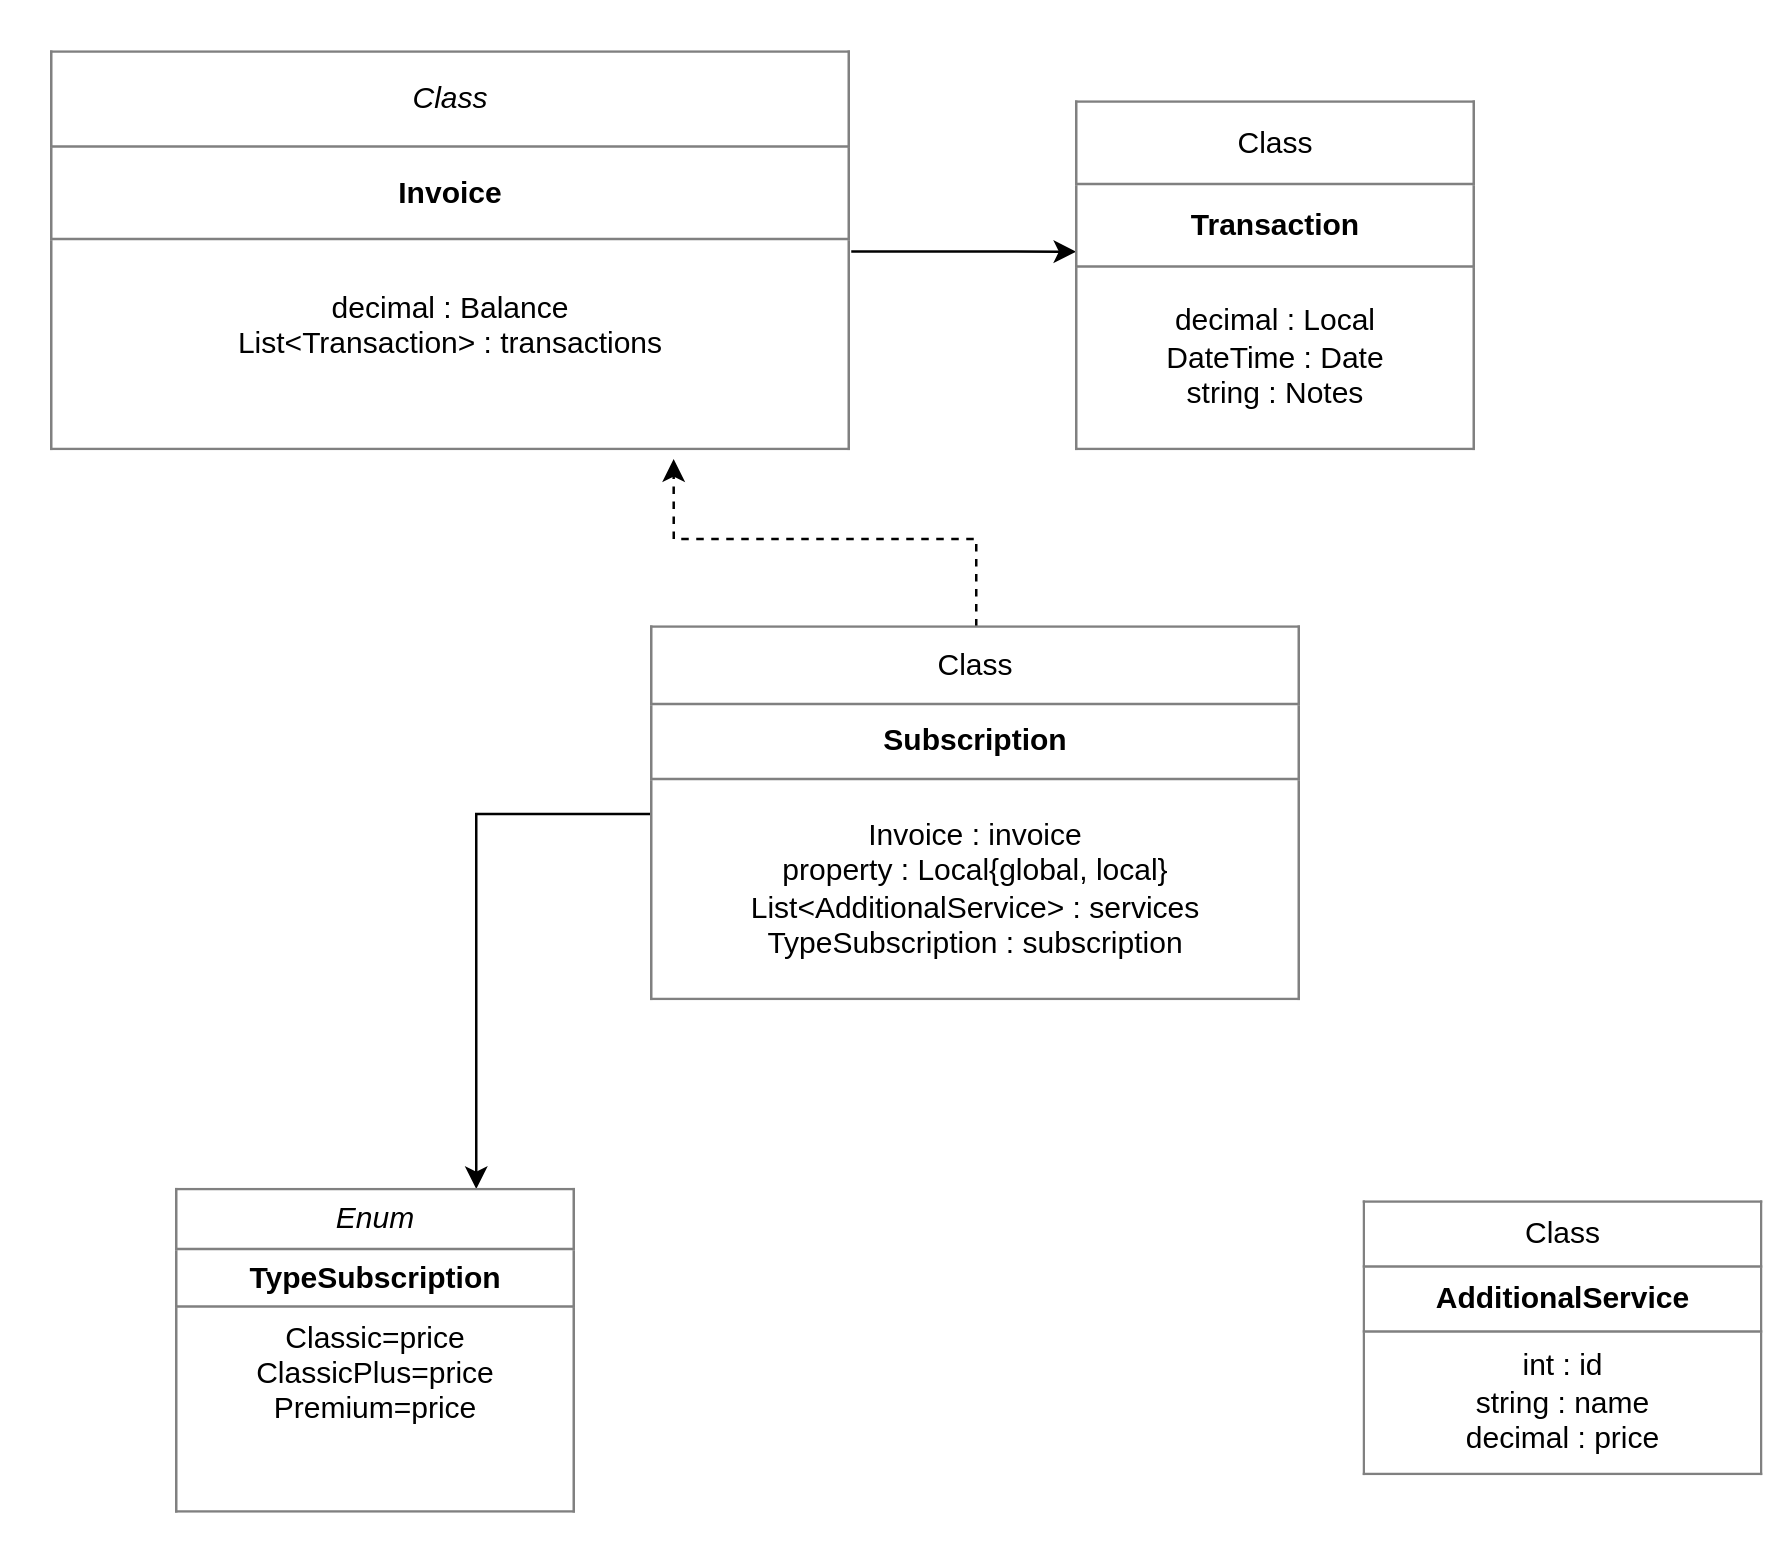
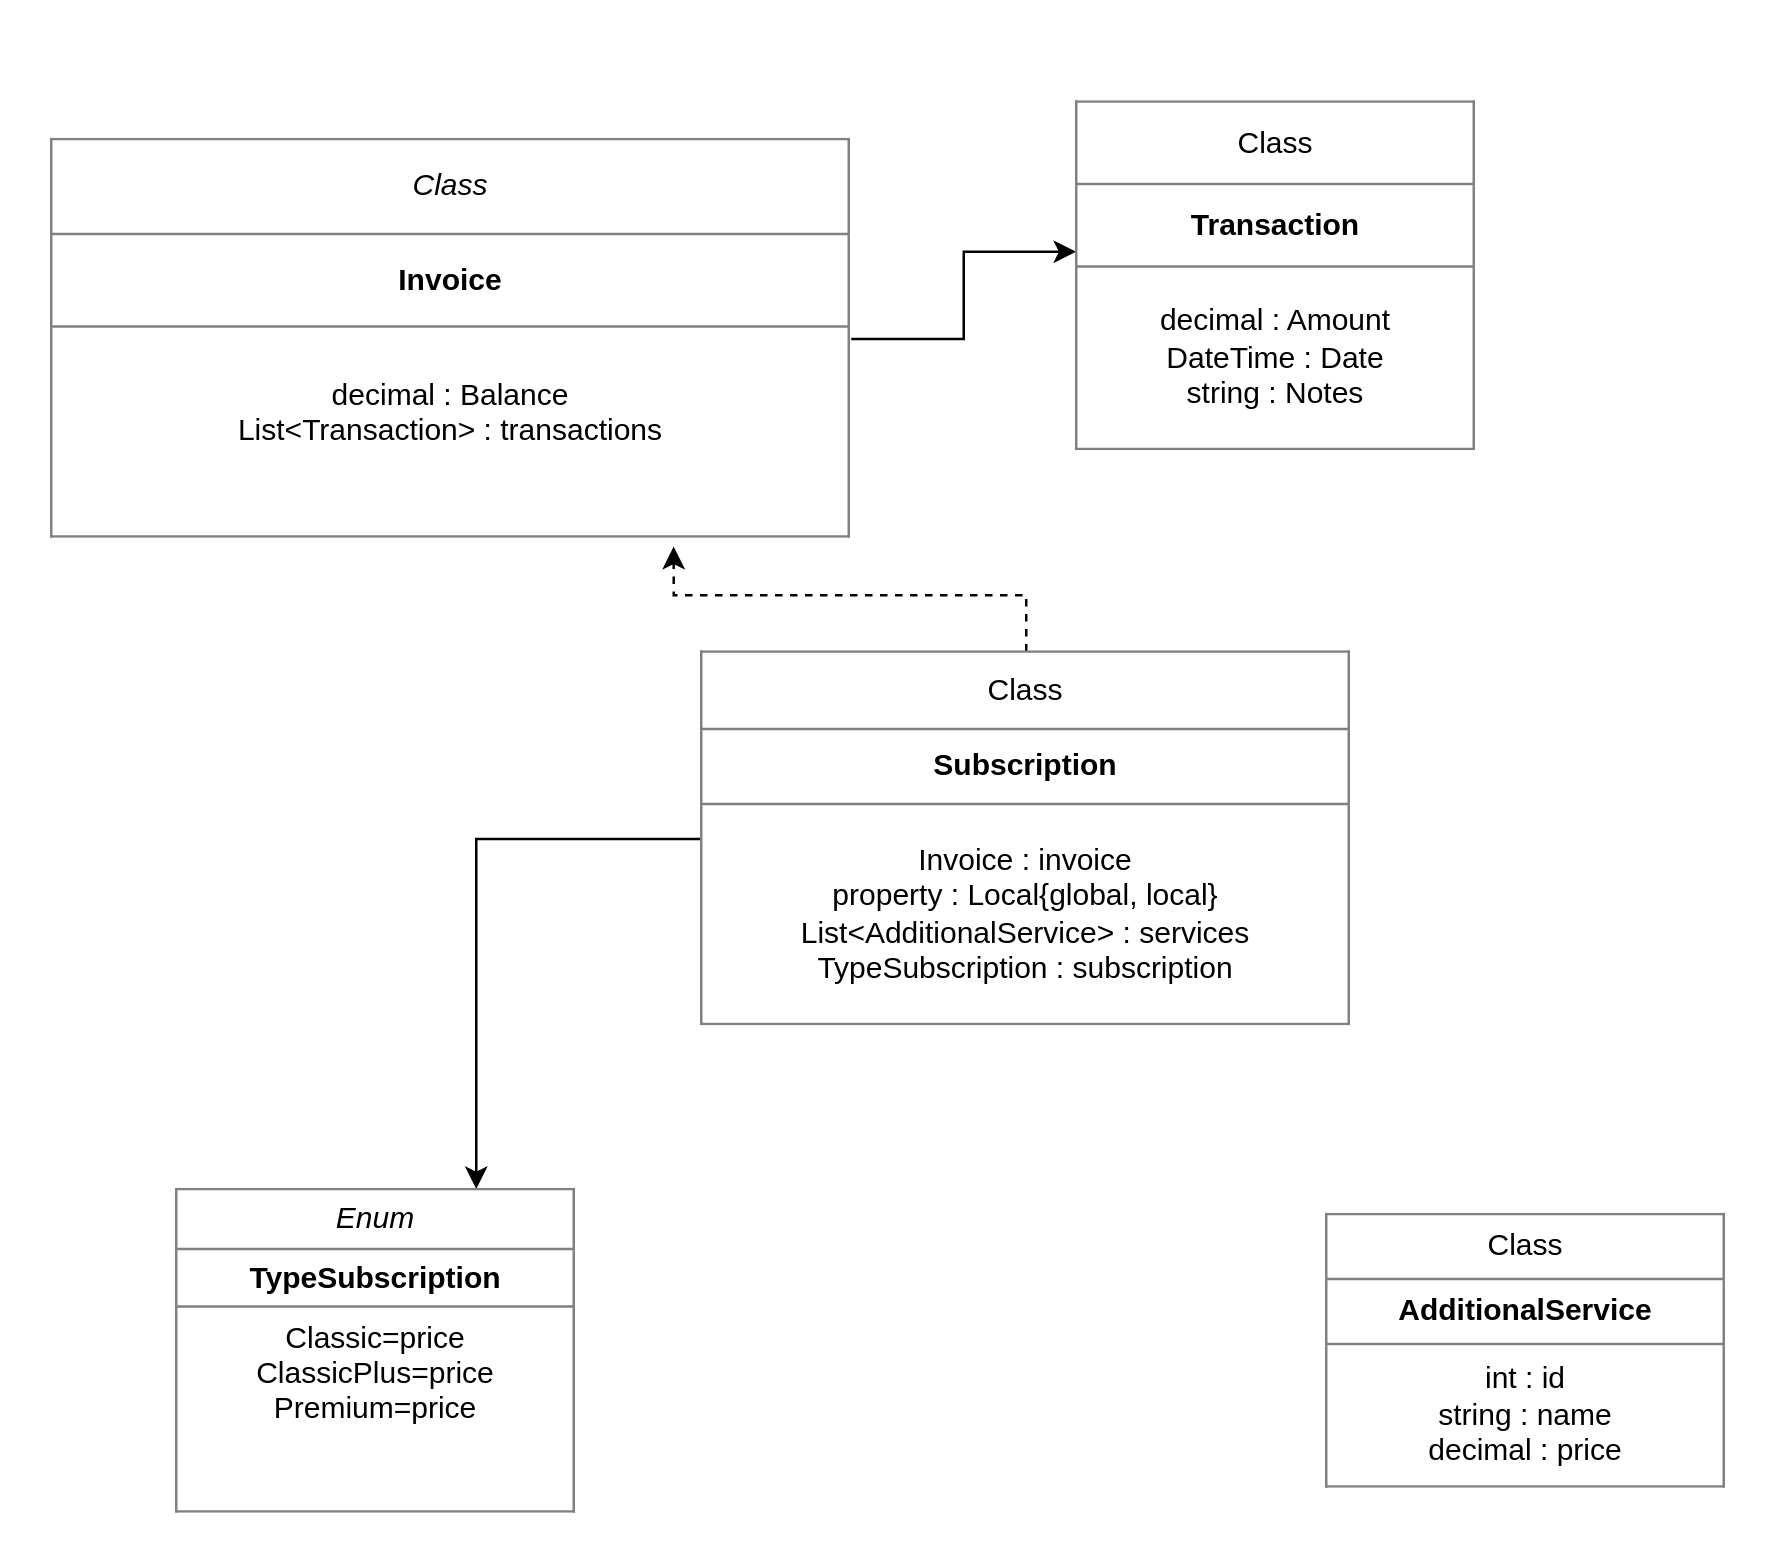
(1187, 191) -> (1191, 191)
(451, 251) -> (451, 339)
(976, 814) -> (1026, 839)
(1564, 1339) -> (1526, 1351)
